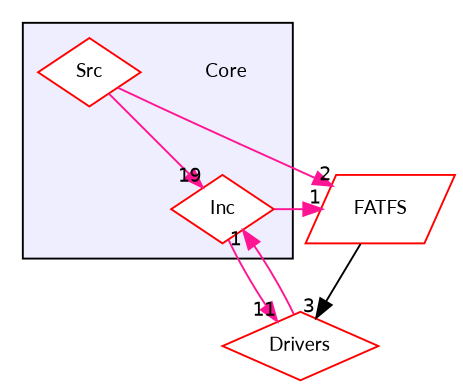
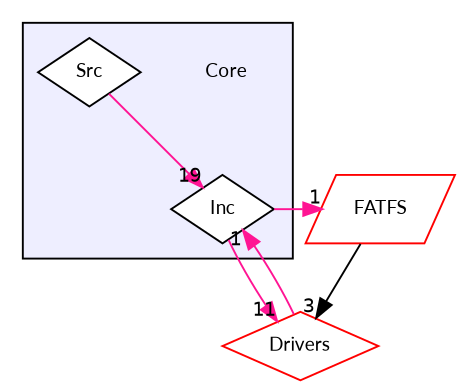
(89, 72) -> (89, 72)
(216, 133) -> none
(222, 209) -> (222, 209)
